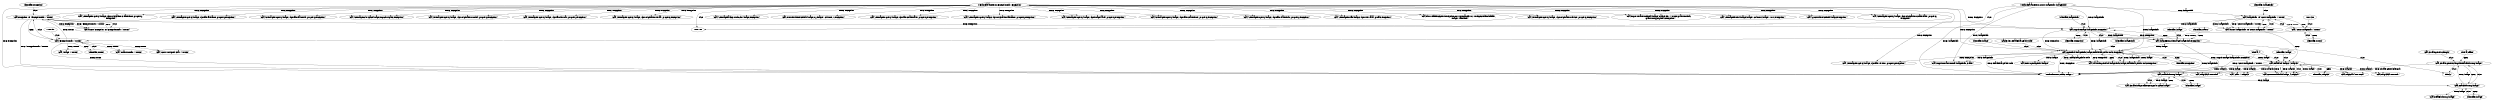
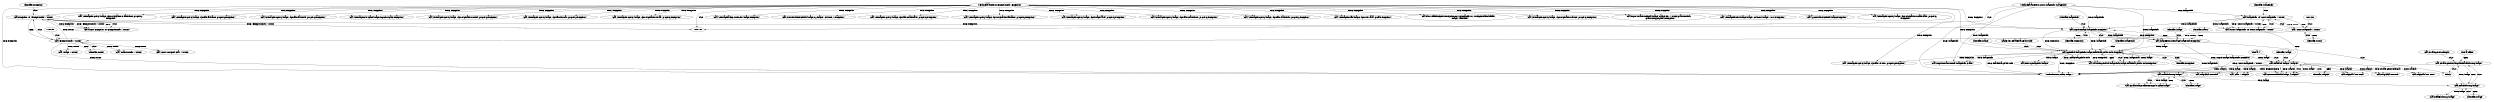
(2267, 69) -> (2267, 69)
(903, 72) -> (368, 26)
none -> (2423, 75)
